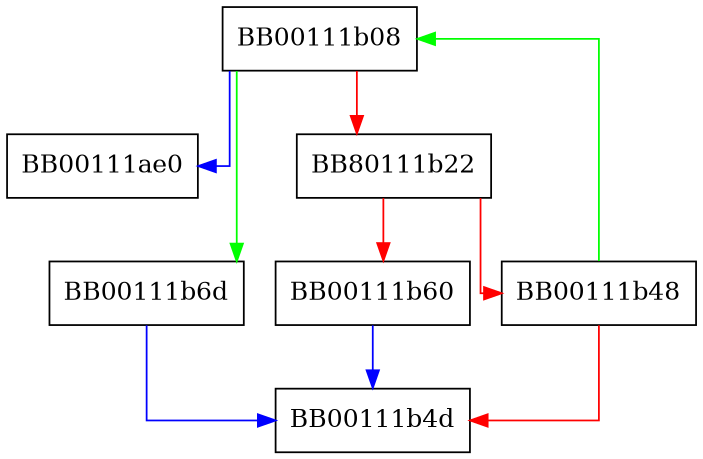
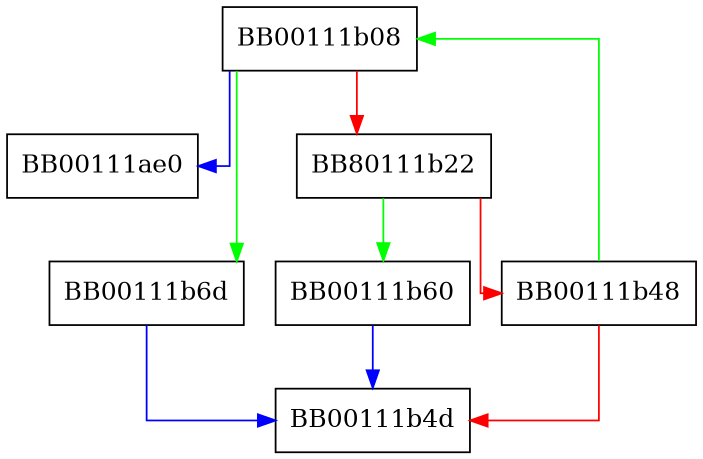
(383, 221) -> (383, 221)
